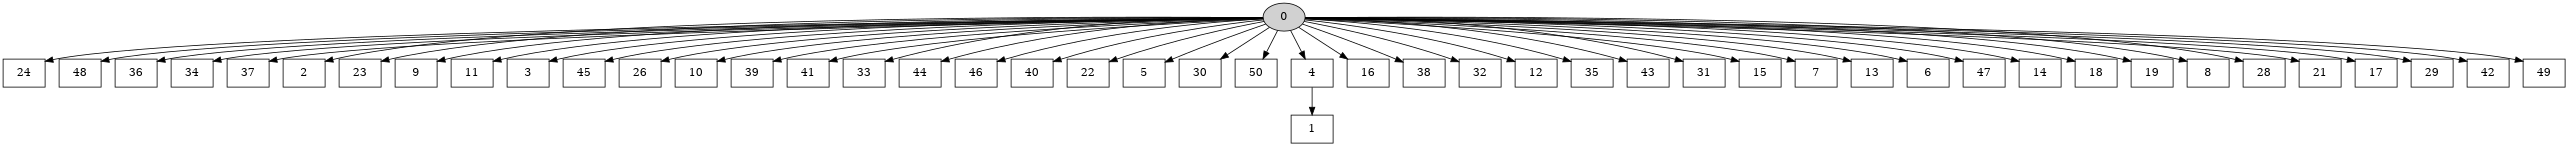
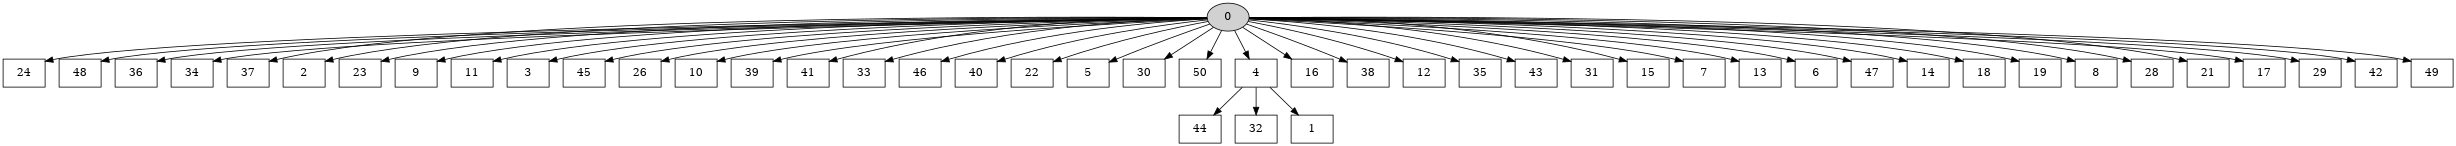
(1050, 37) -> (1231, 98)
(1378, 38) -> (1256, 97)
